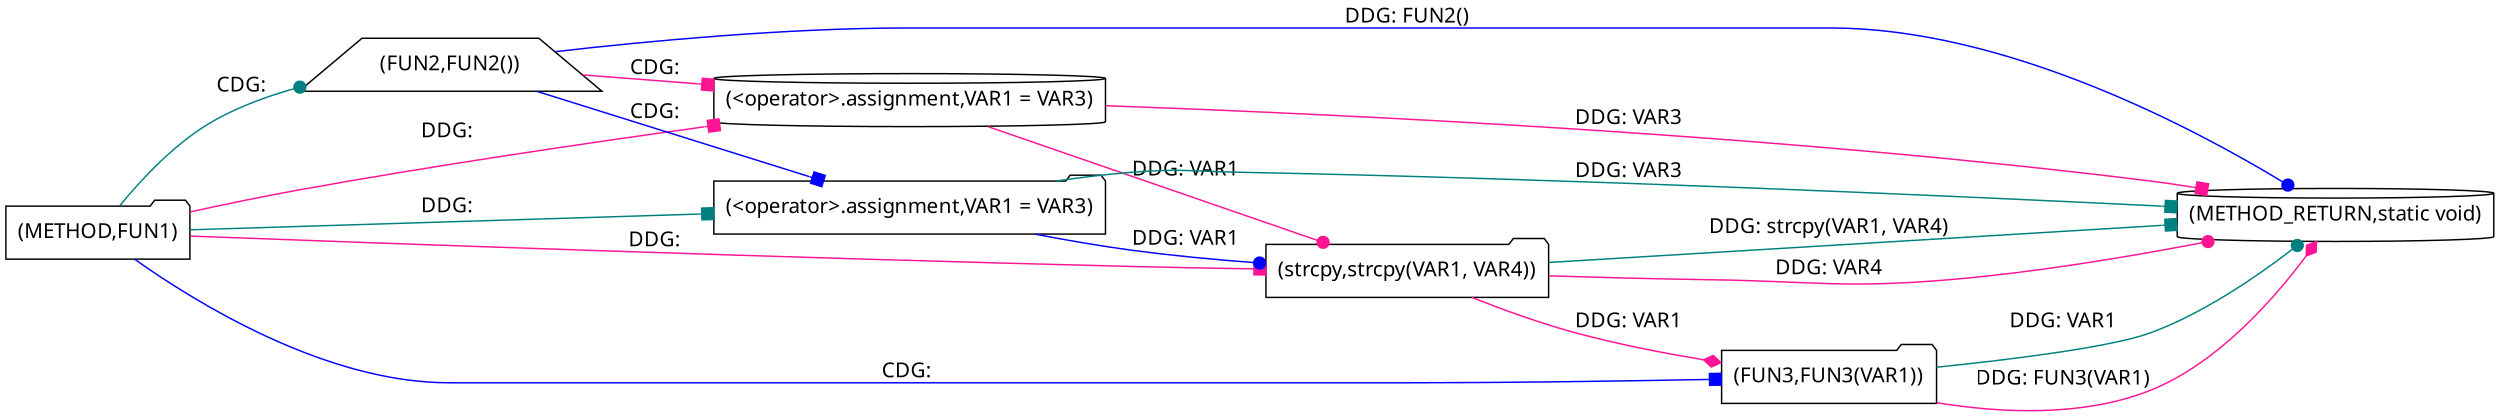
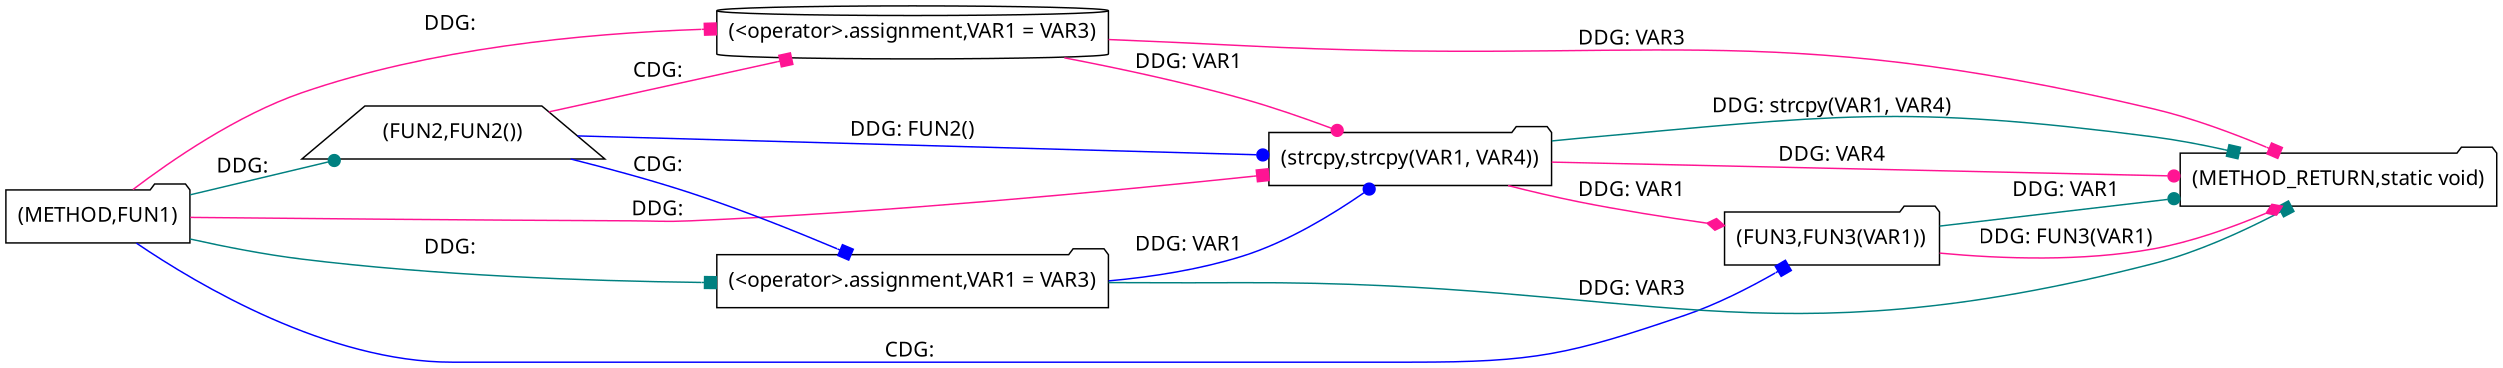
(1434, 28) -> (917, 145)
(244, 86) -> (246, 167)
(2336, 215) -> (2338, 180)
